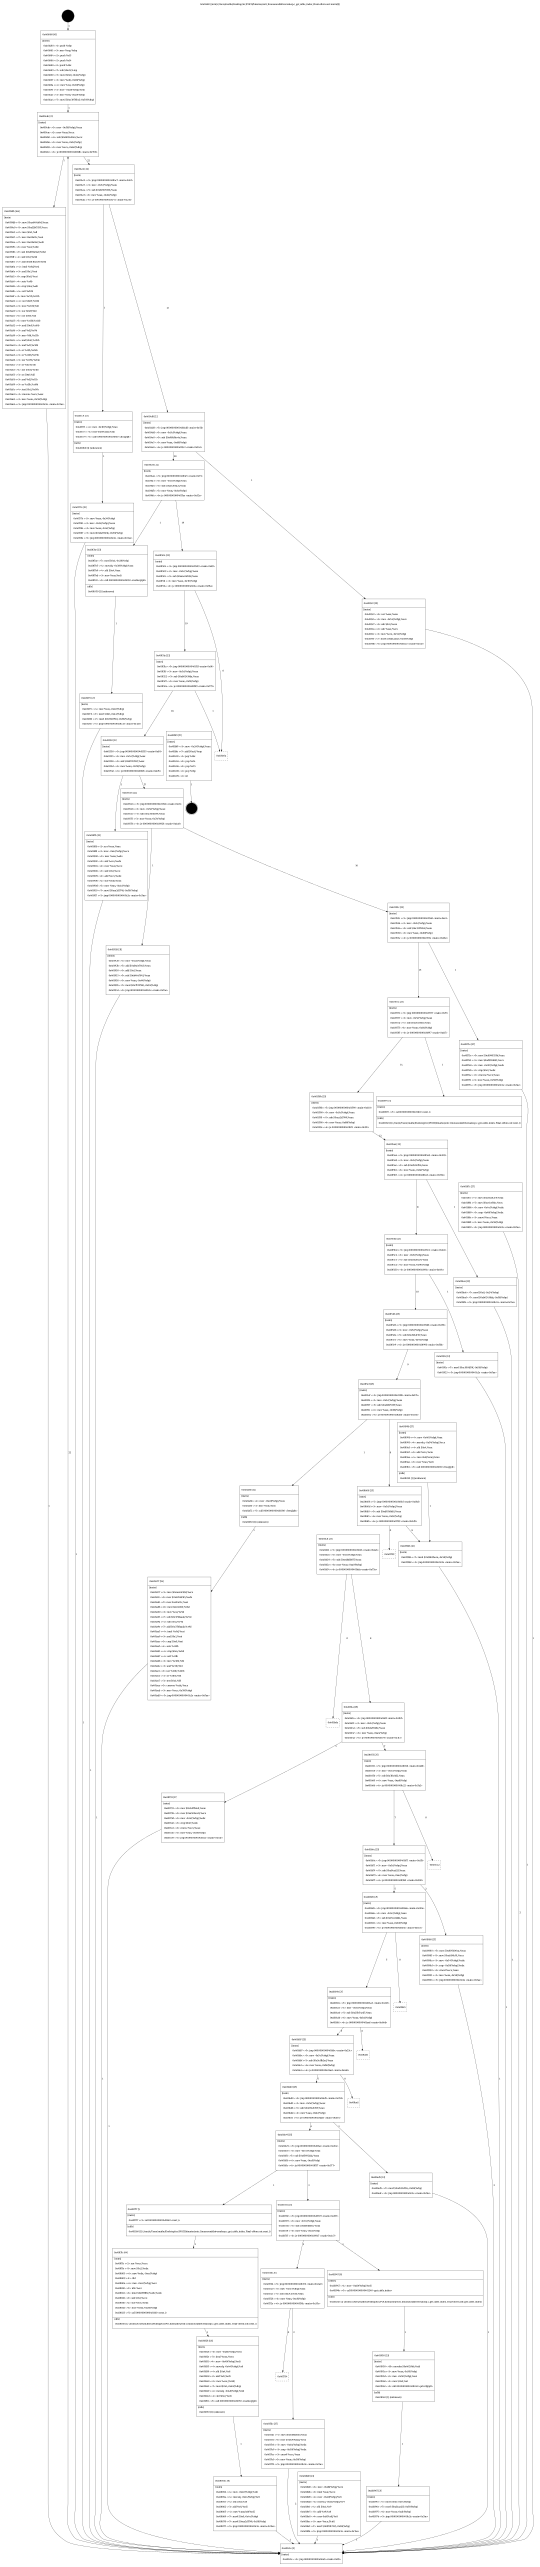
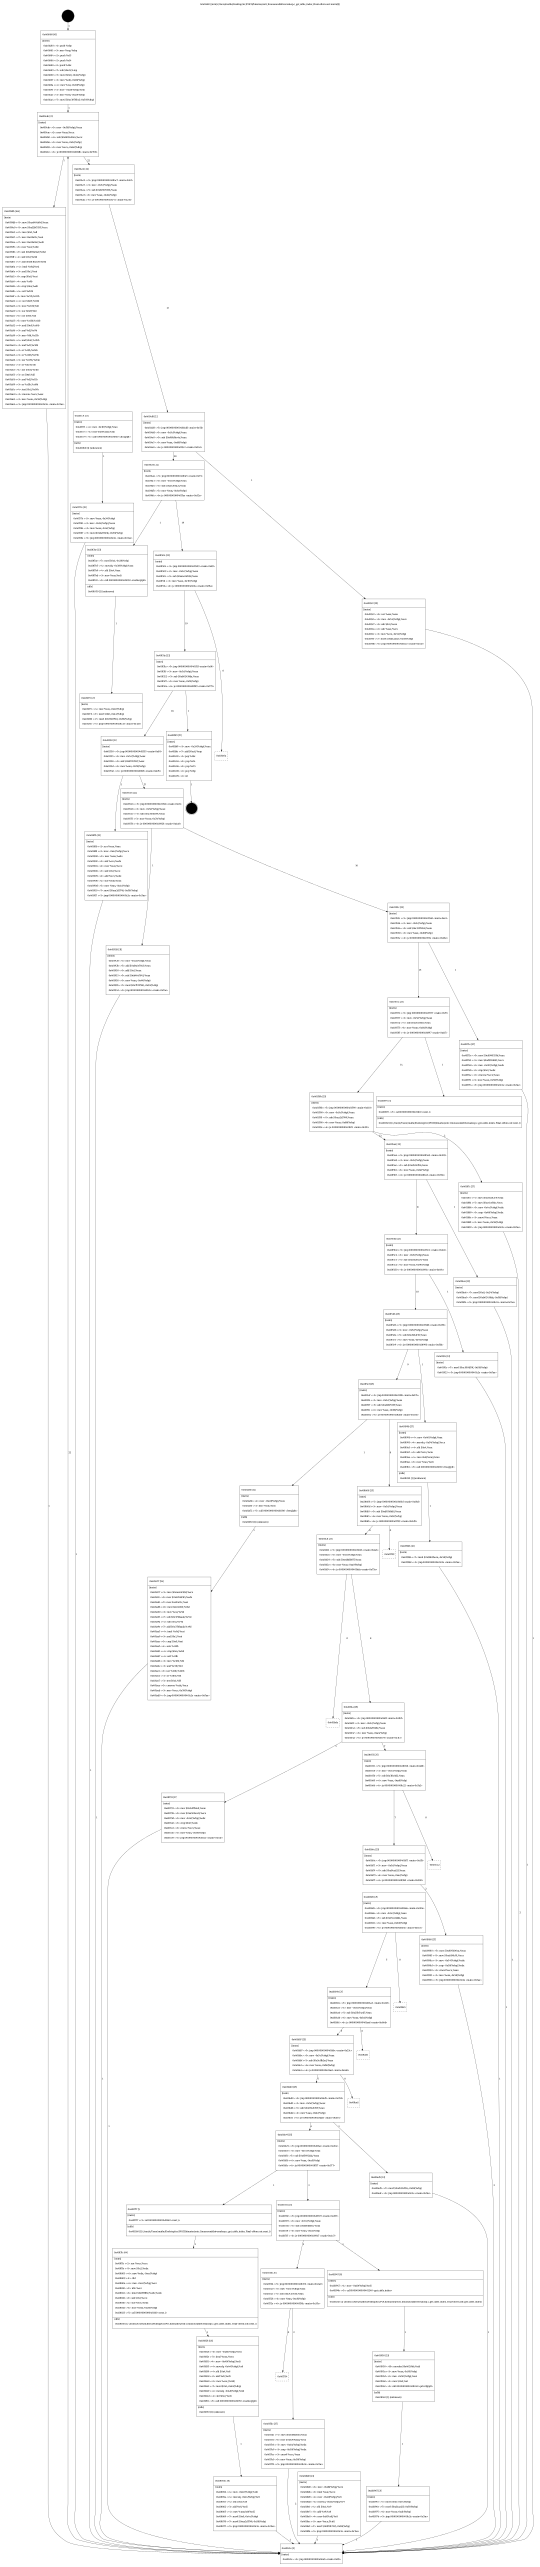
(103, 307) -> none
(209, 720) -> (187, 710)
none -> (438, 1135)
none -> (422, 1385)
(412, 1533) -> (369, 1530)
(83, 1728) -> none
(394, 1888) -> none
